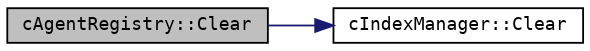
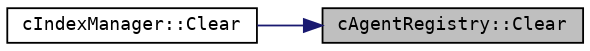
(292, 26) -> (280, 26)
